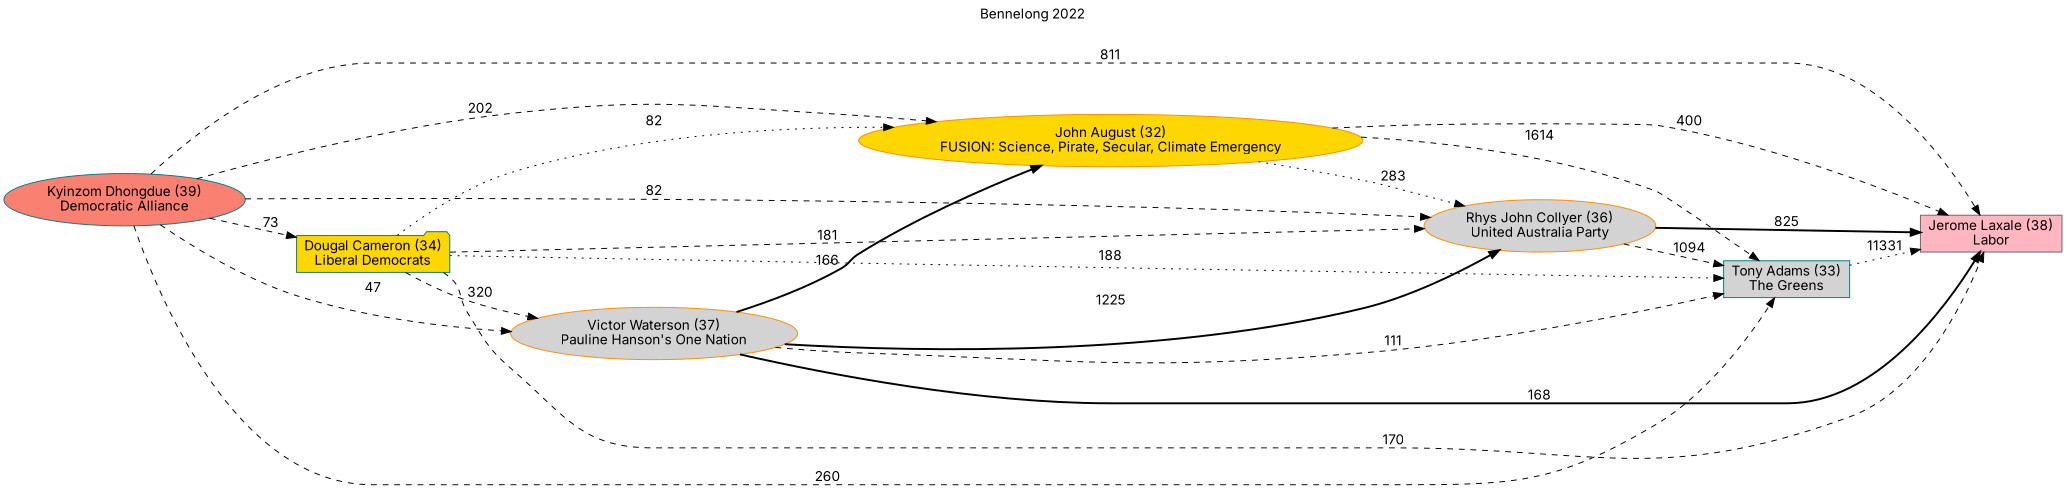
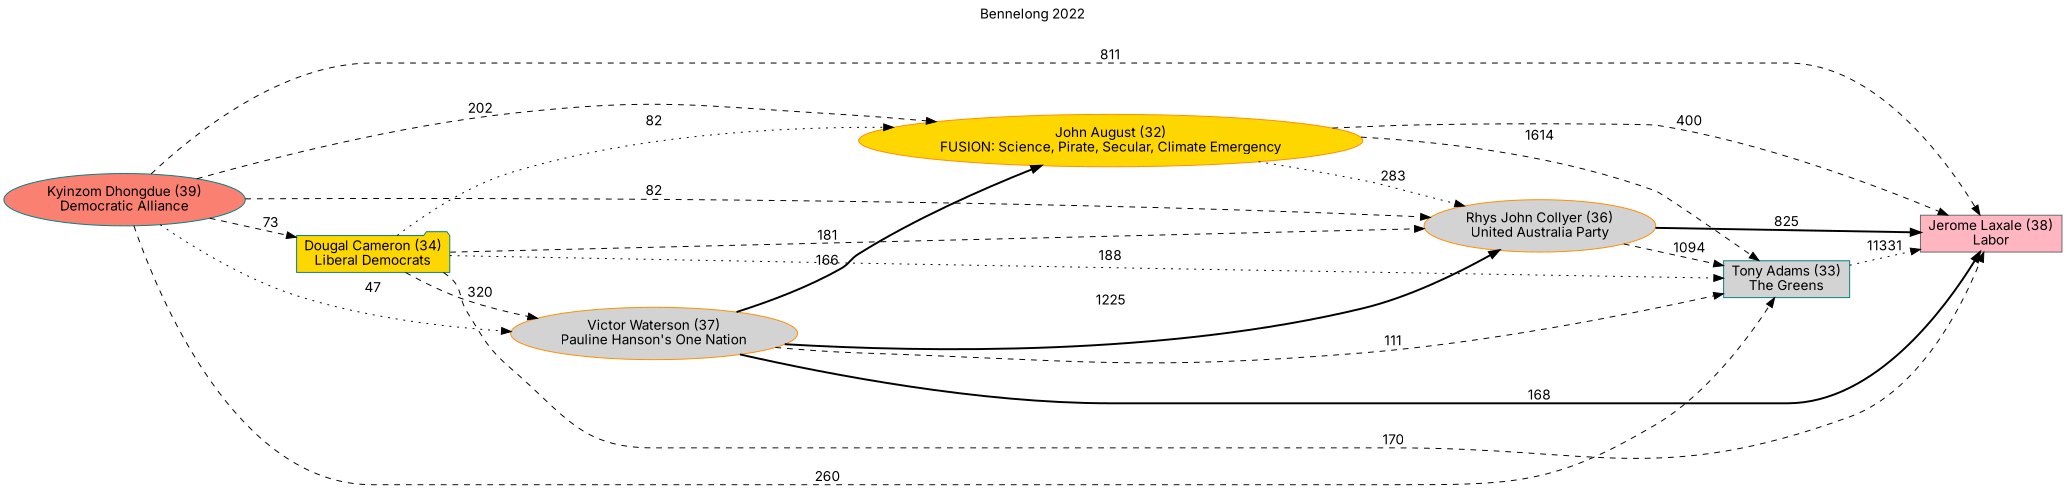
(323, 303) -> (323, 303)
